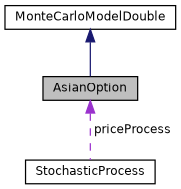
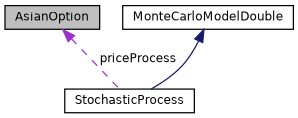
(90, 59) -> (179, 69)
